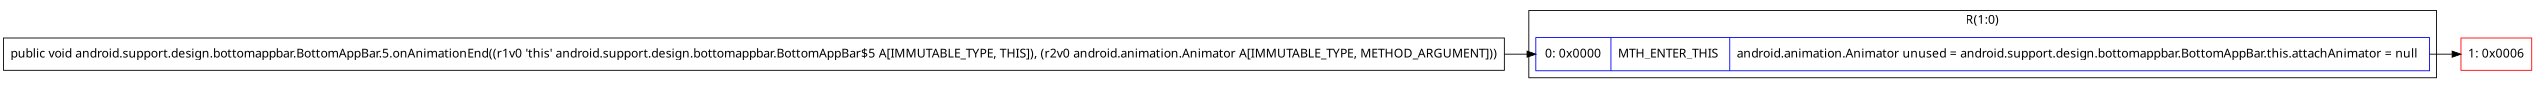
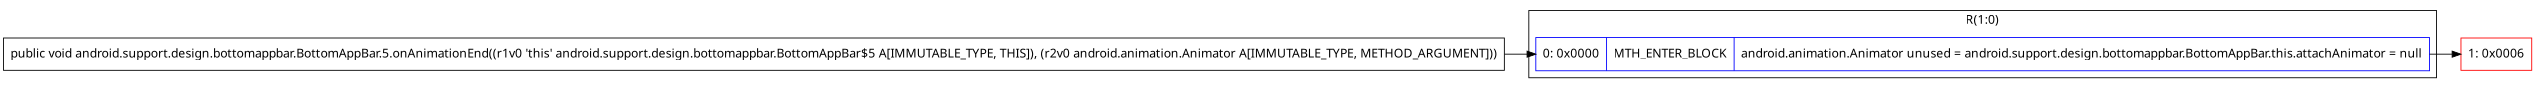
(1668, 54) -> (1670, 54)
